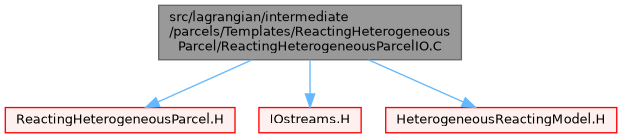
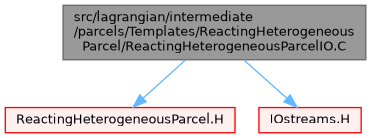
(501, 120) -> none
